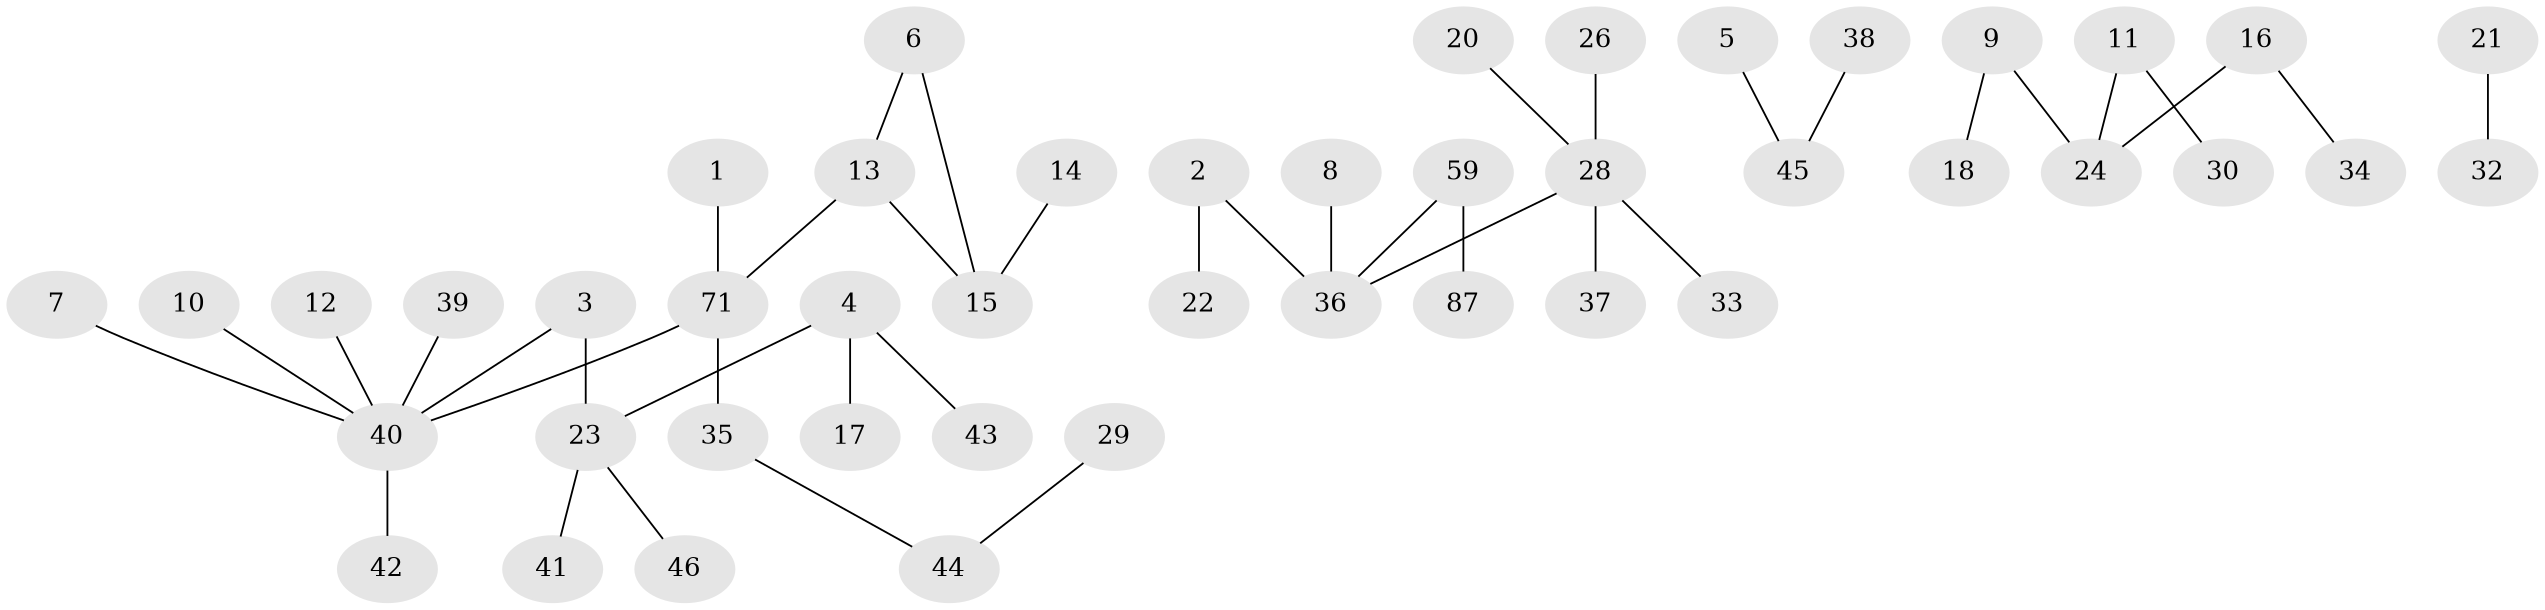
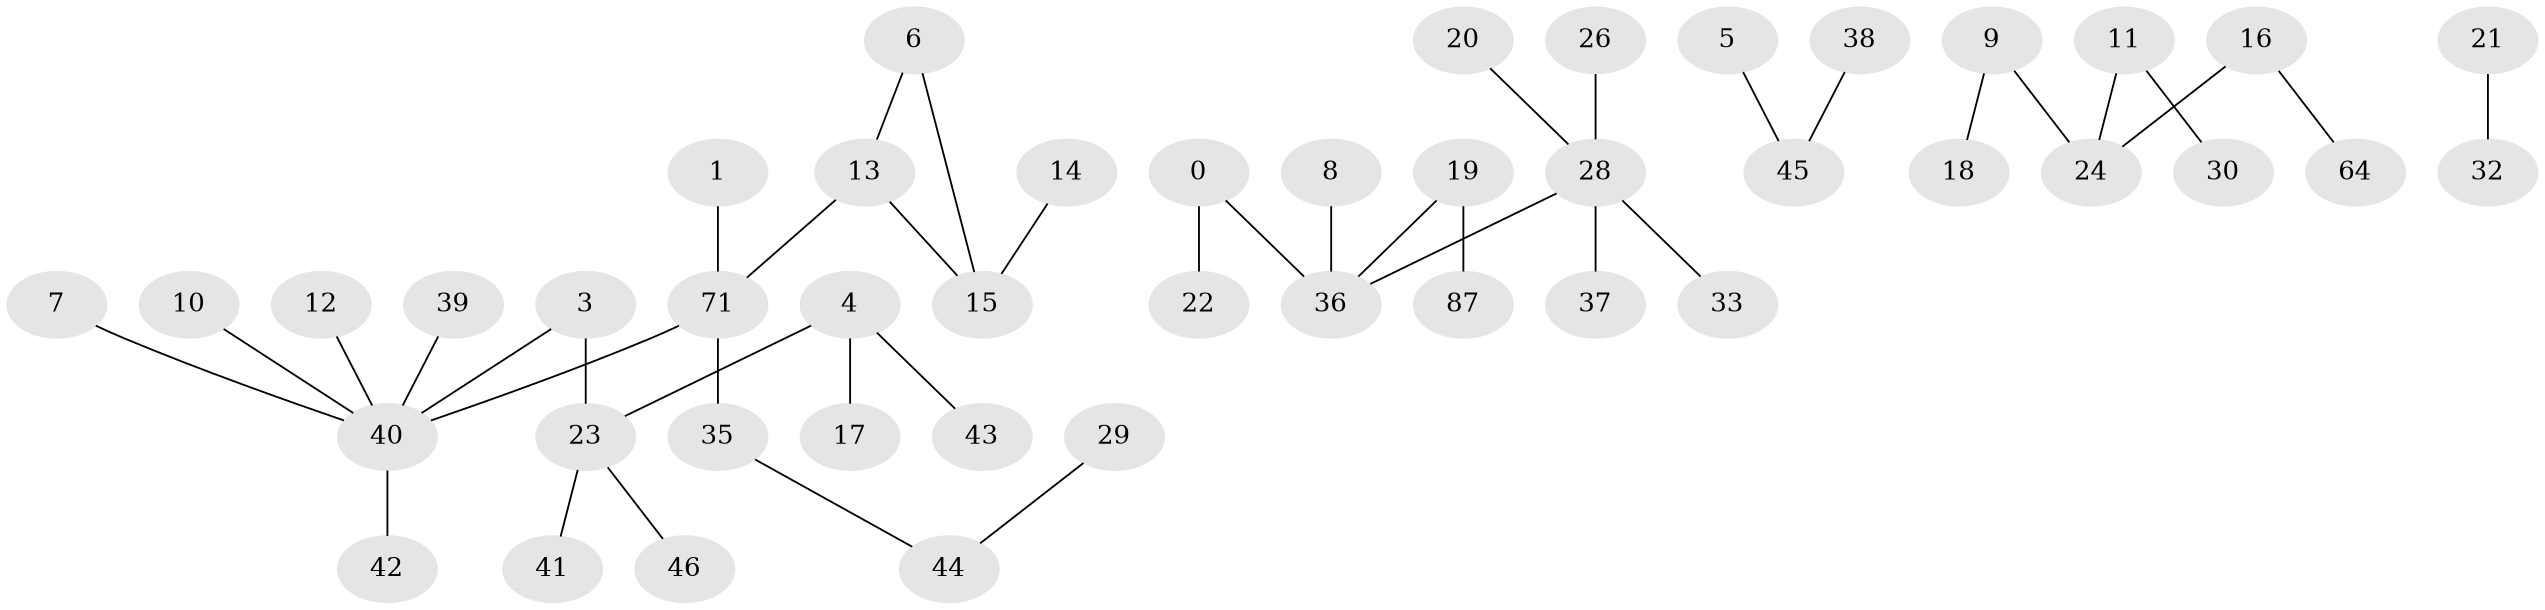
(1199, 173) -> (1199, 173)
(1463, 173) -> (1463, 173)
(2356, 173) -> (2356, 173)
